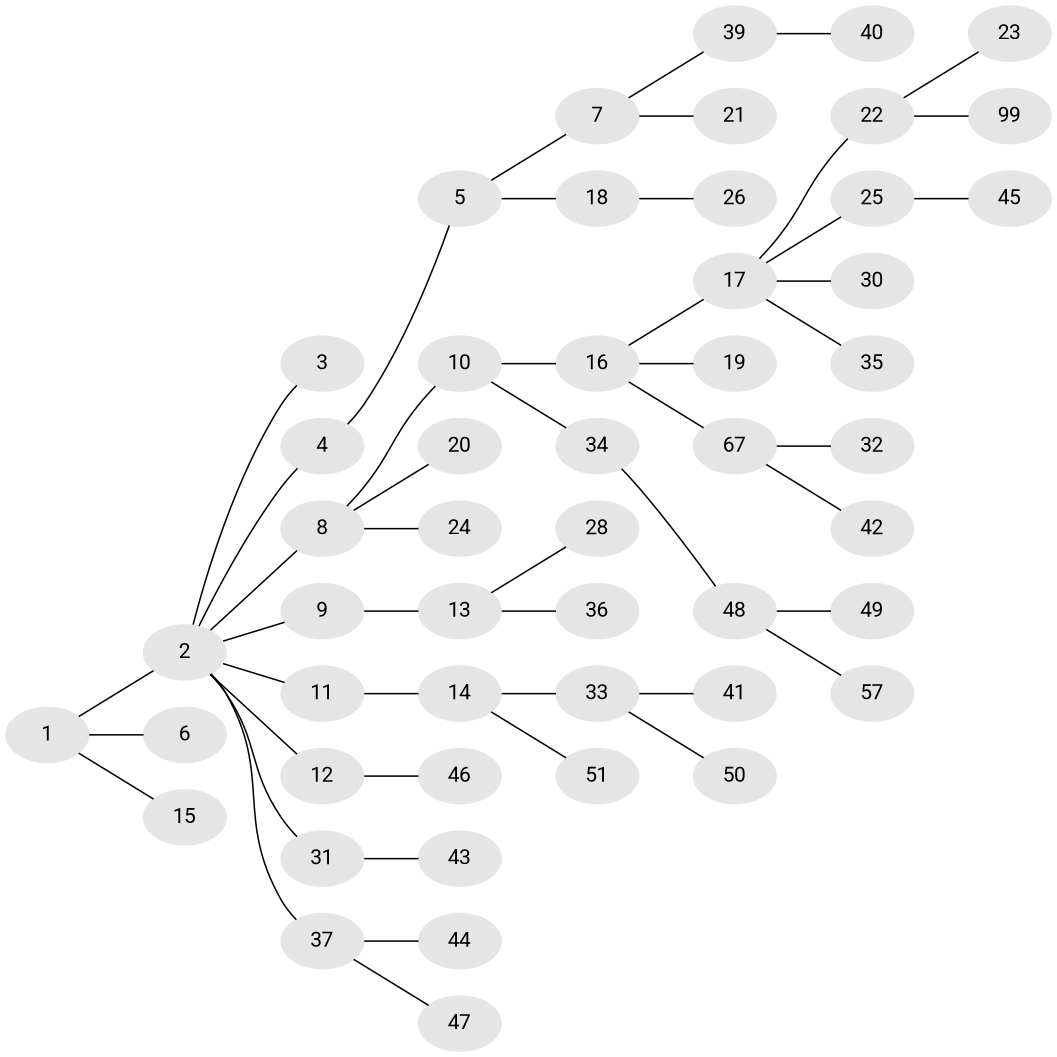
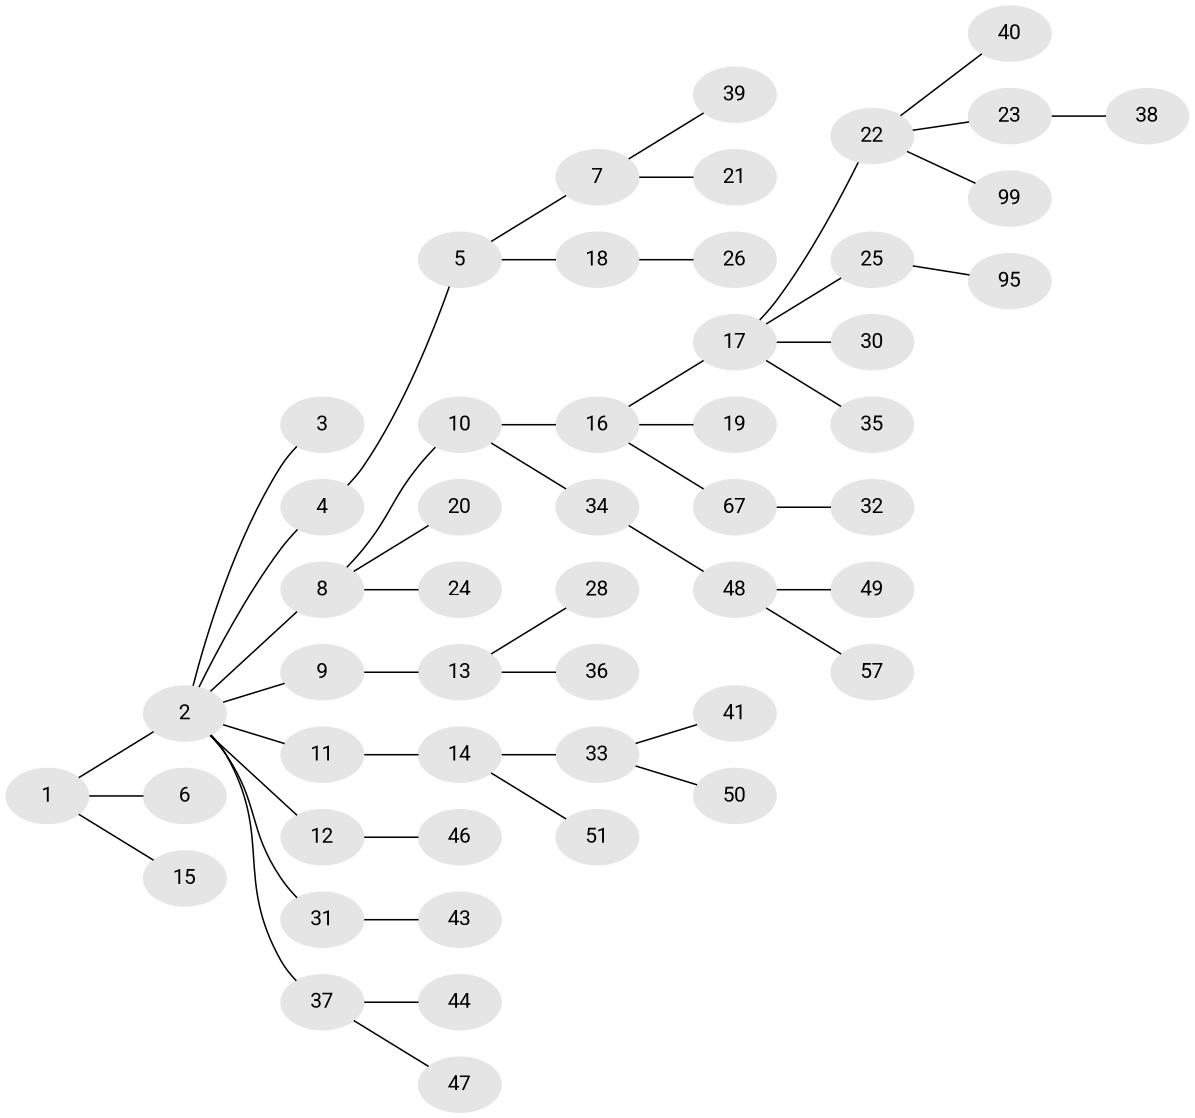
(804, 34) -> (941, 85)
none -> (1147, 116)
(1010, 199) -> (1010, 281)
(872, 529) -> none
